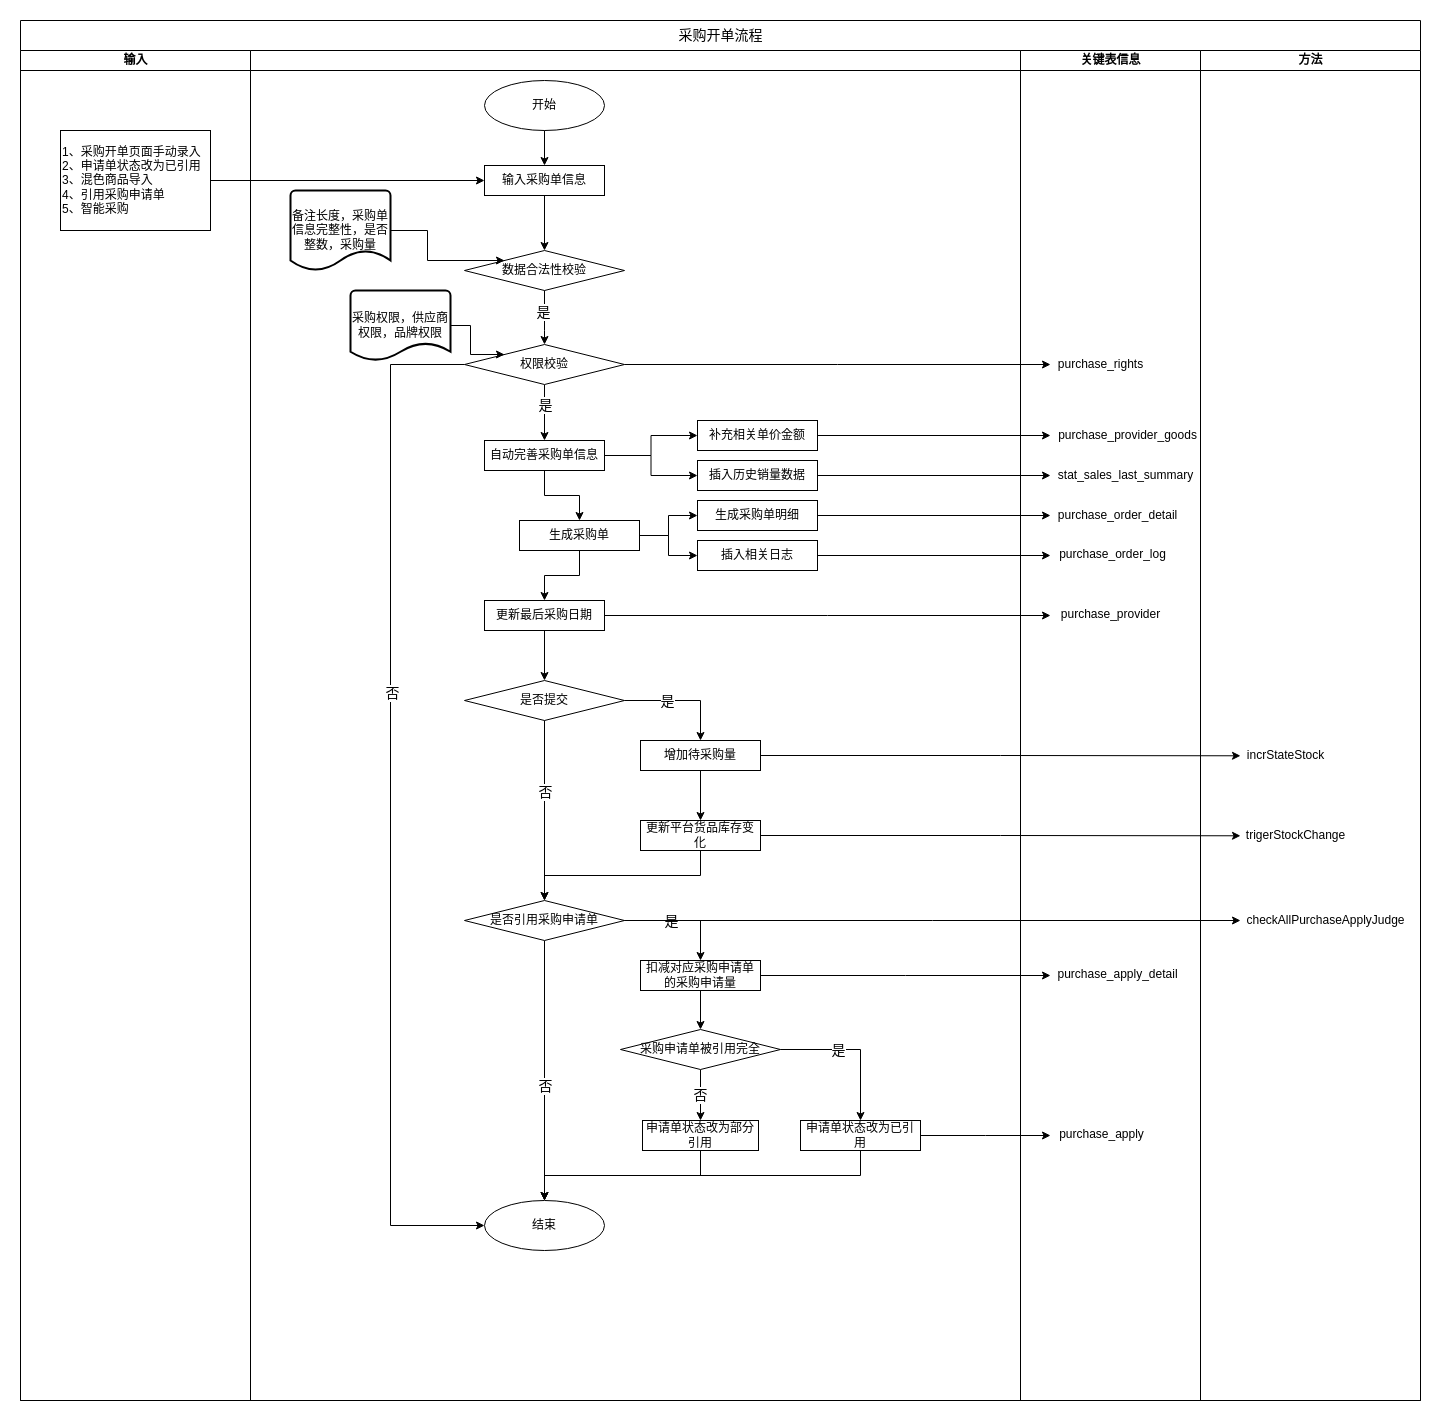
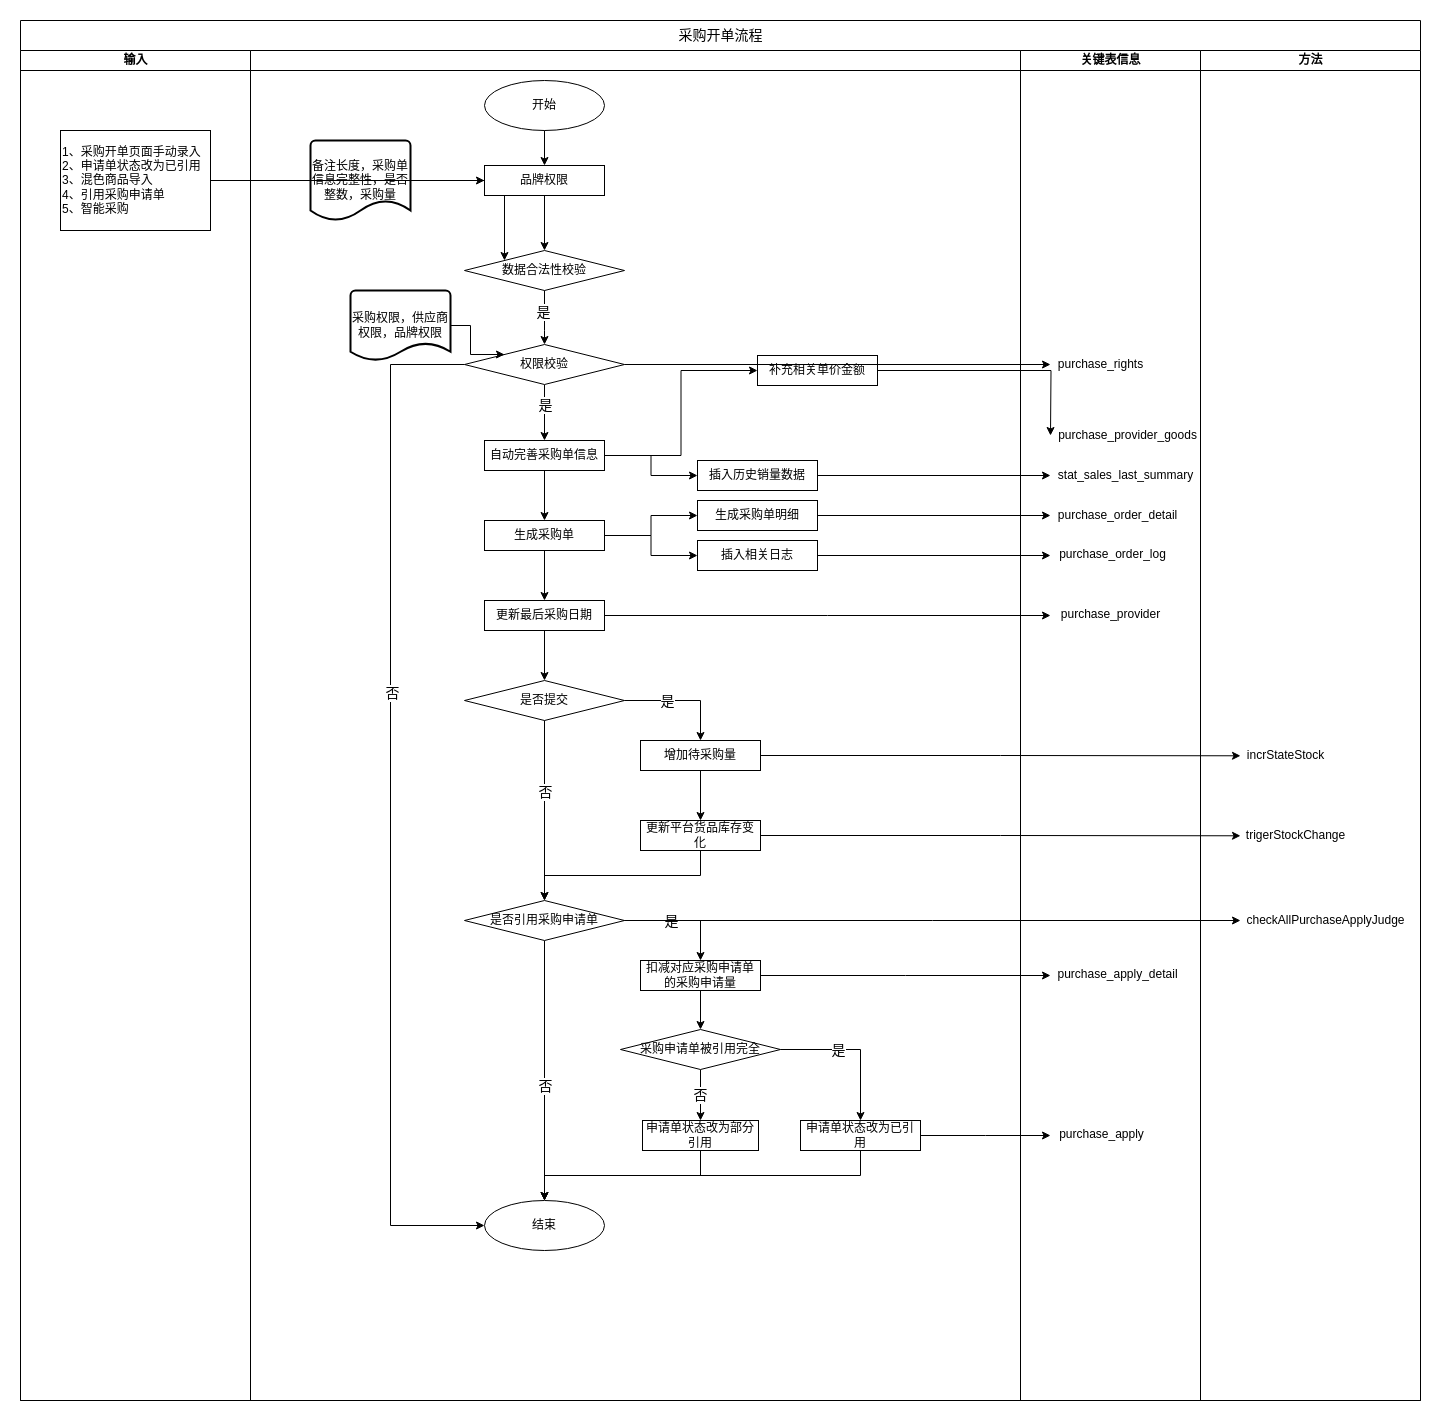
(545, 181) -> (545, 181)
(341, 231) -> (361, 181)
(758, 436) -> (818, 371)
(580, 536) -> (545, 536)
